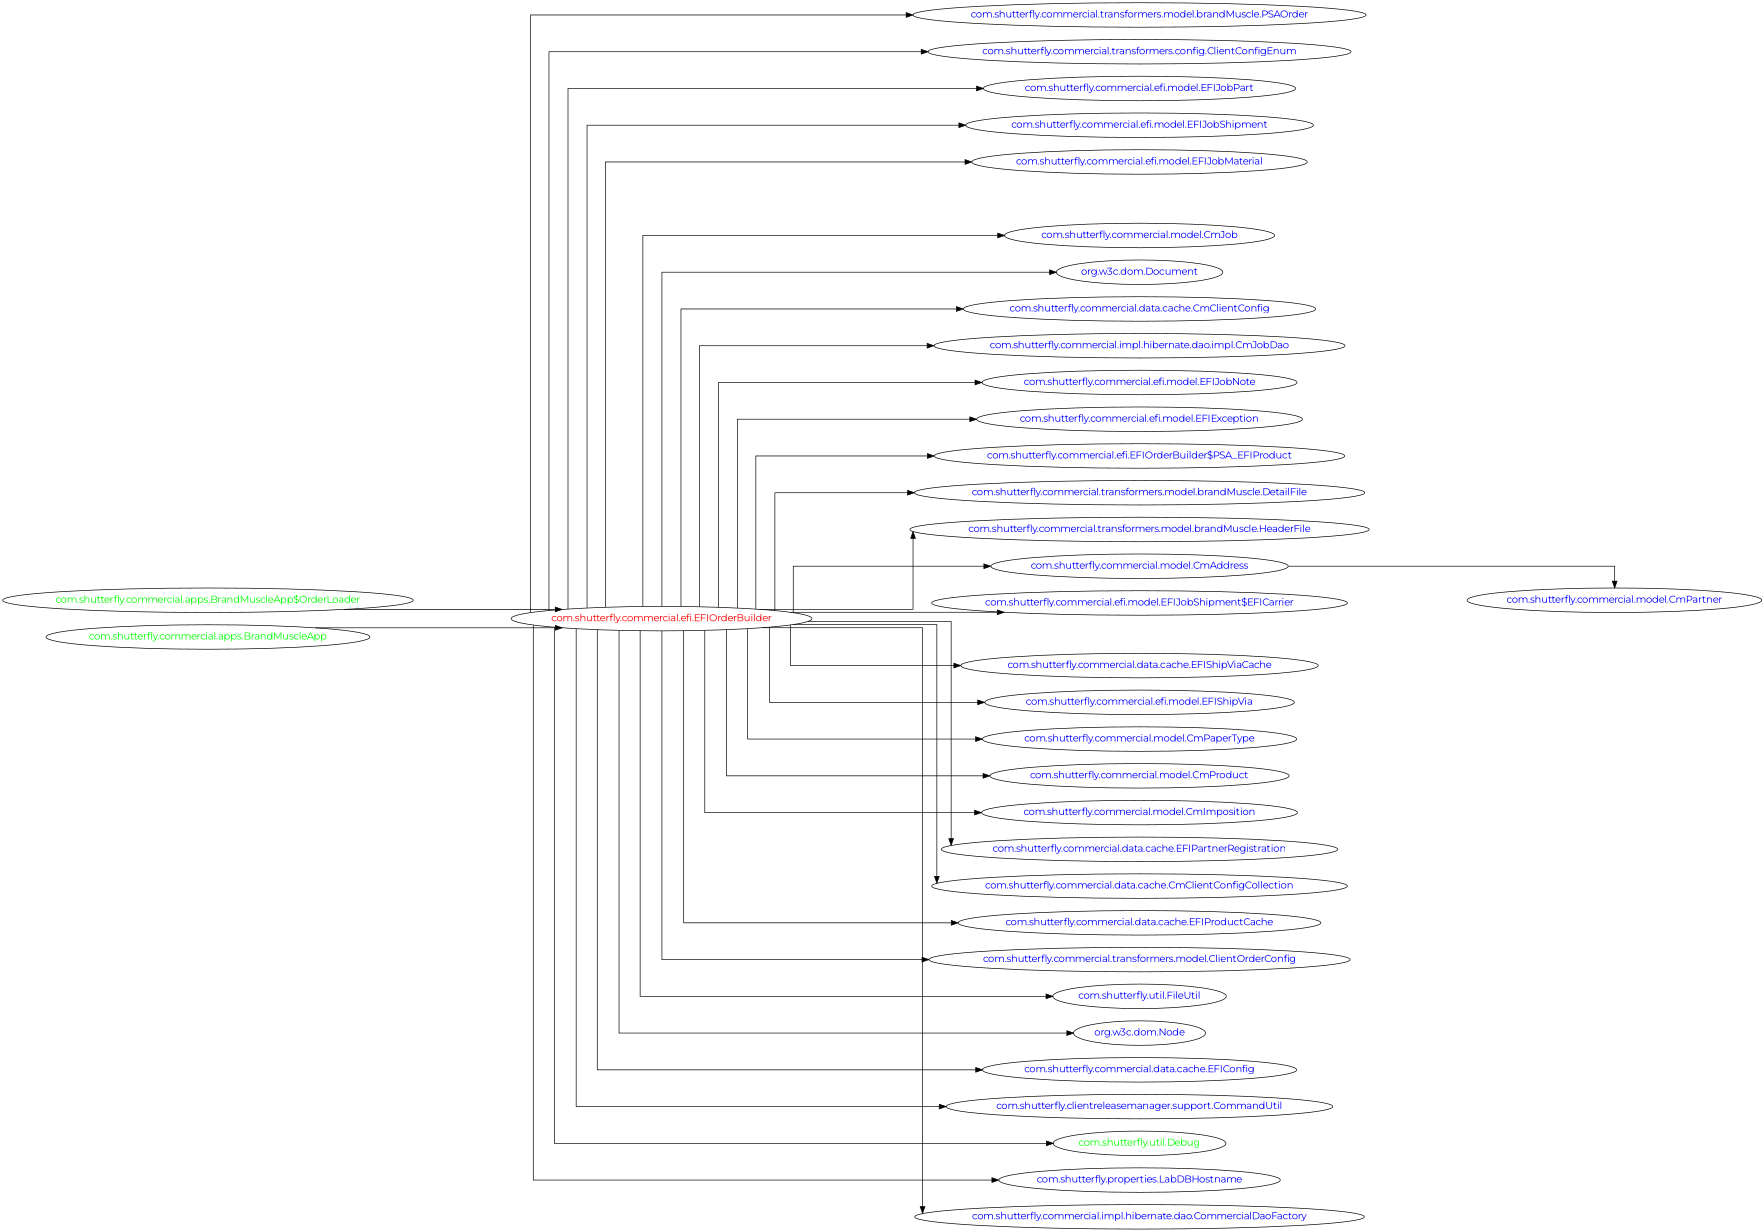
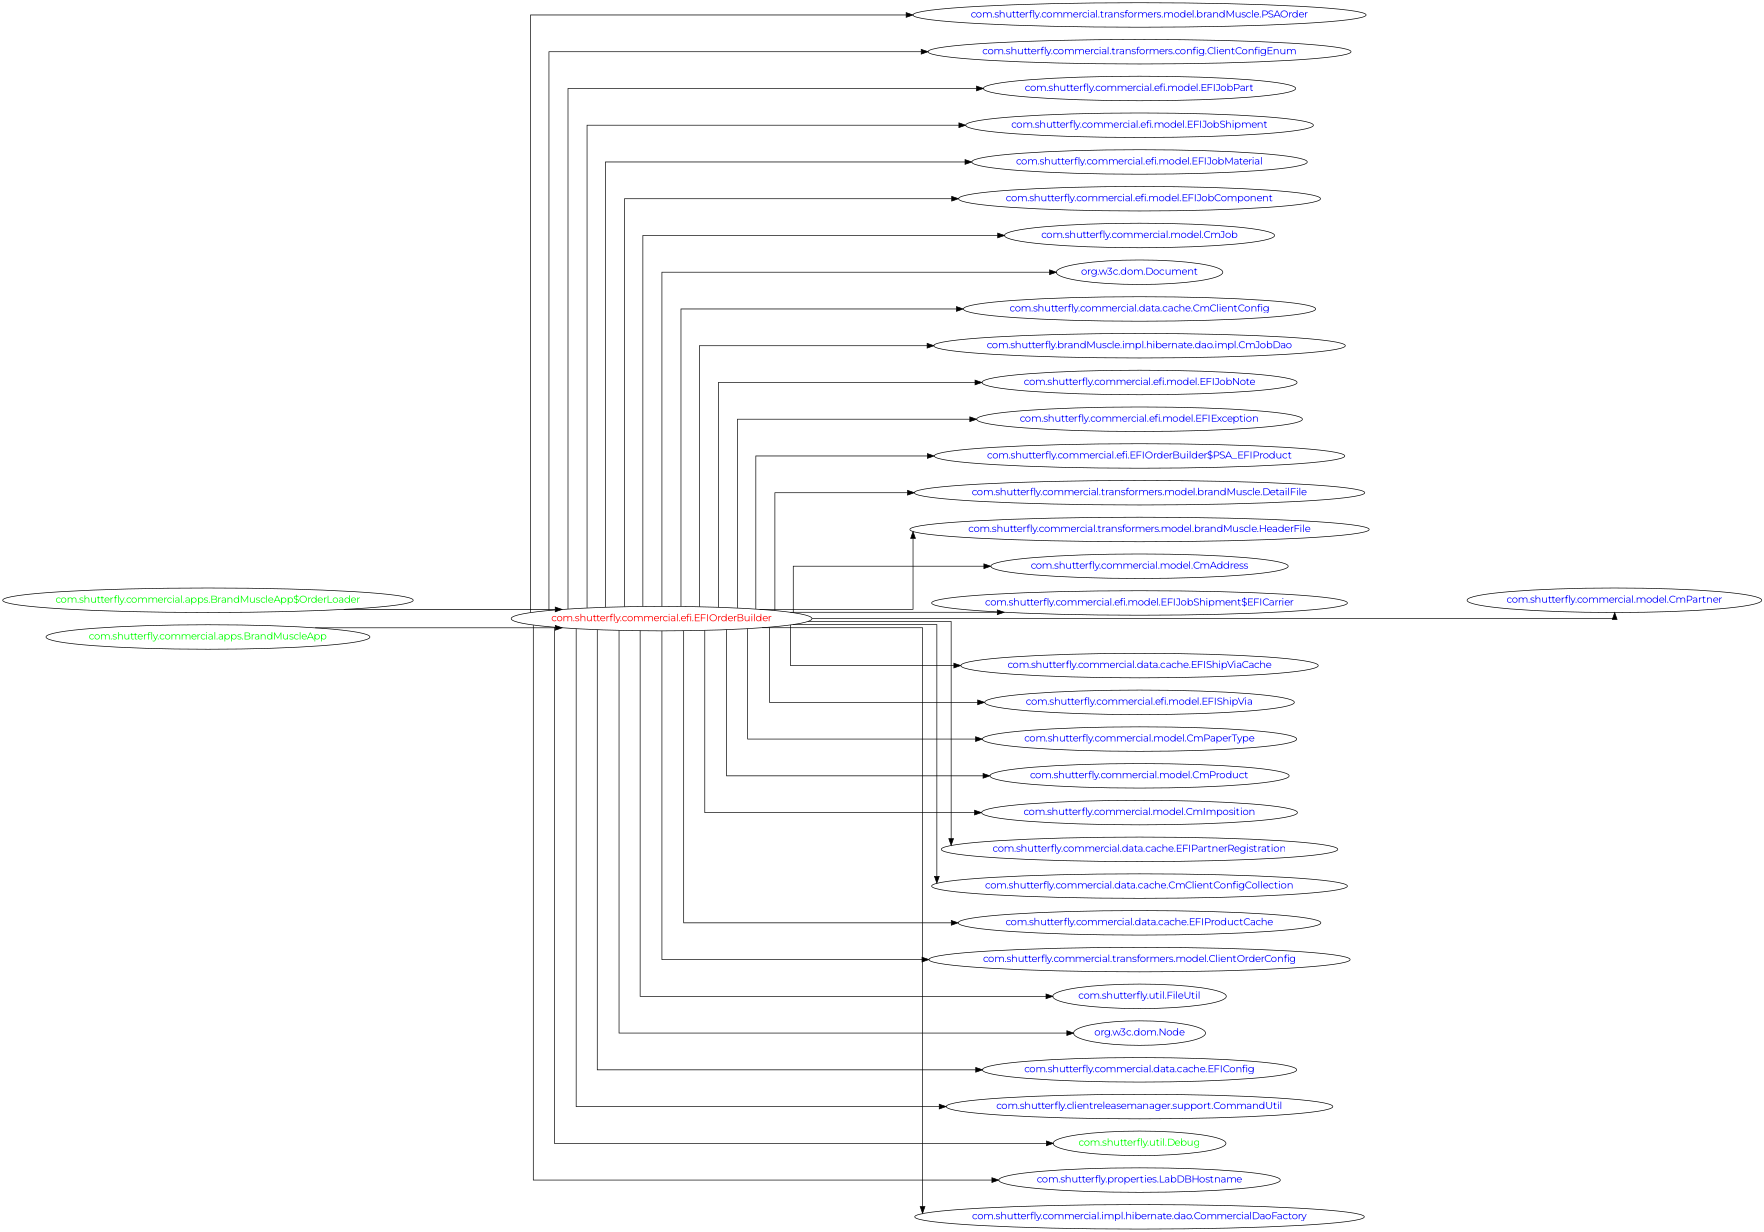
none -> (1140, 199)
(1140, 346) -> (1140, 346)
(1459, 566) -> (1214, 618)
